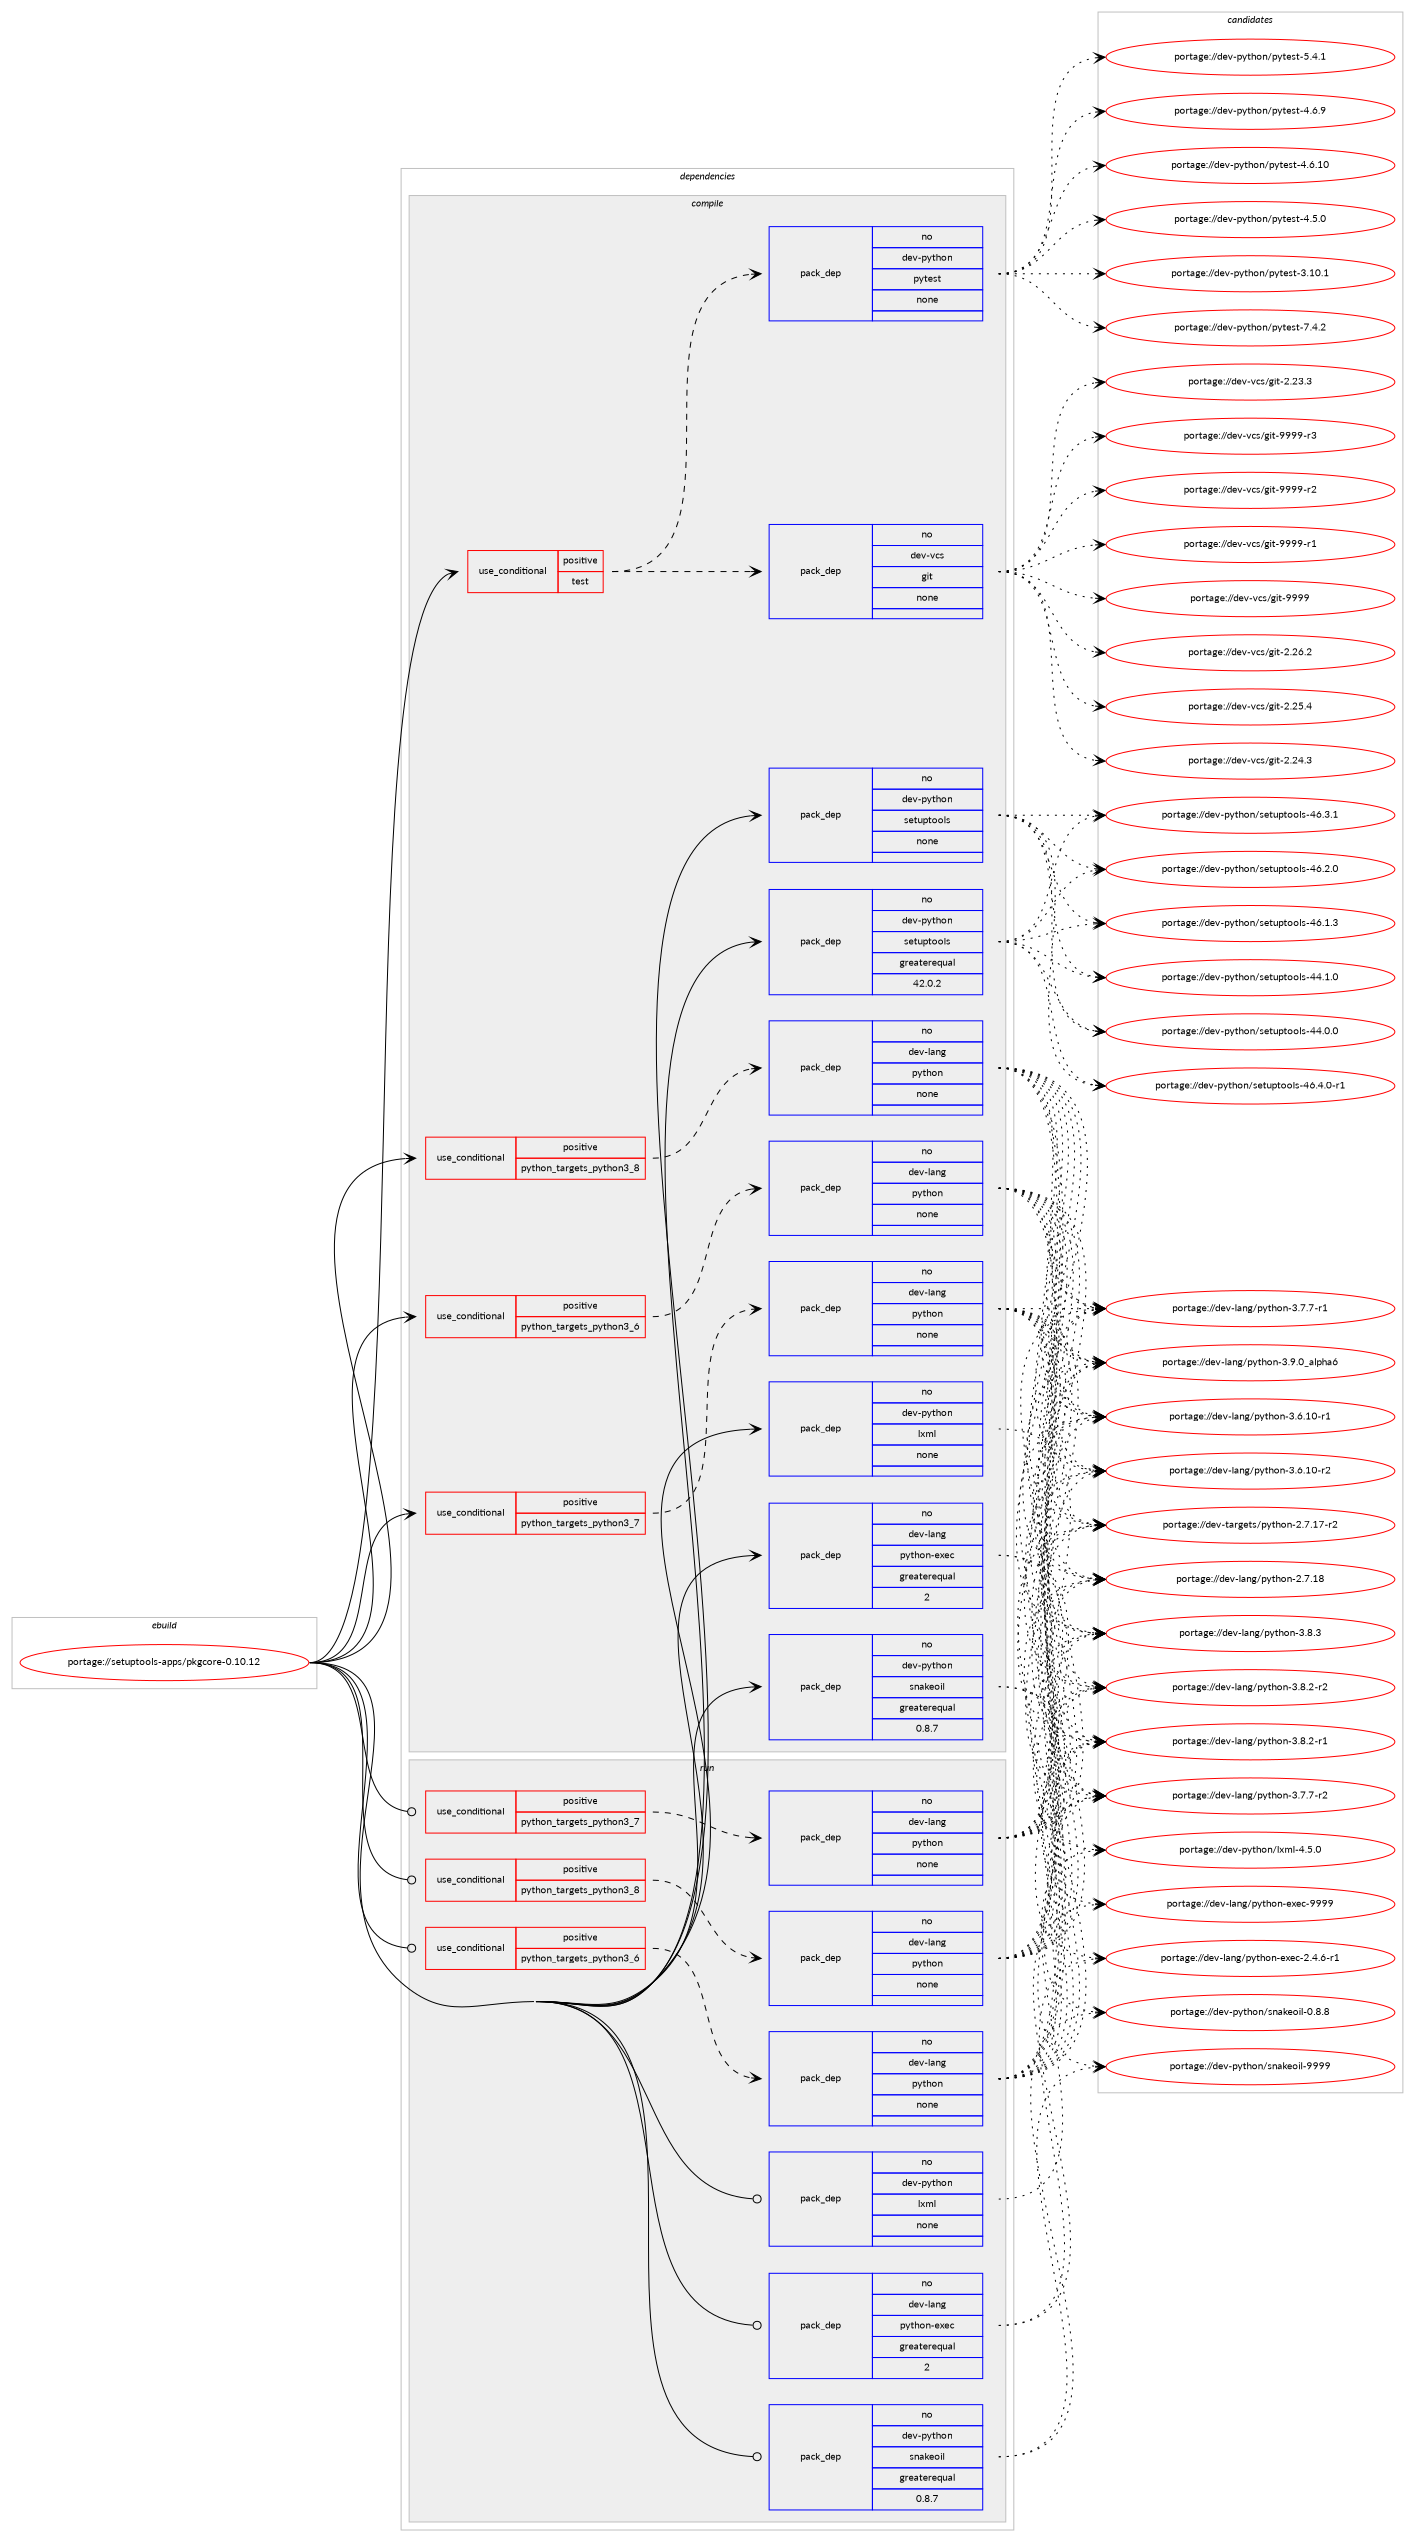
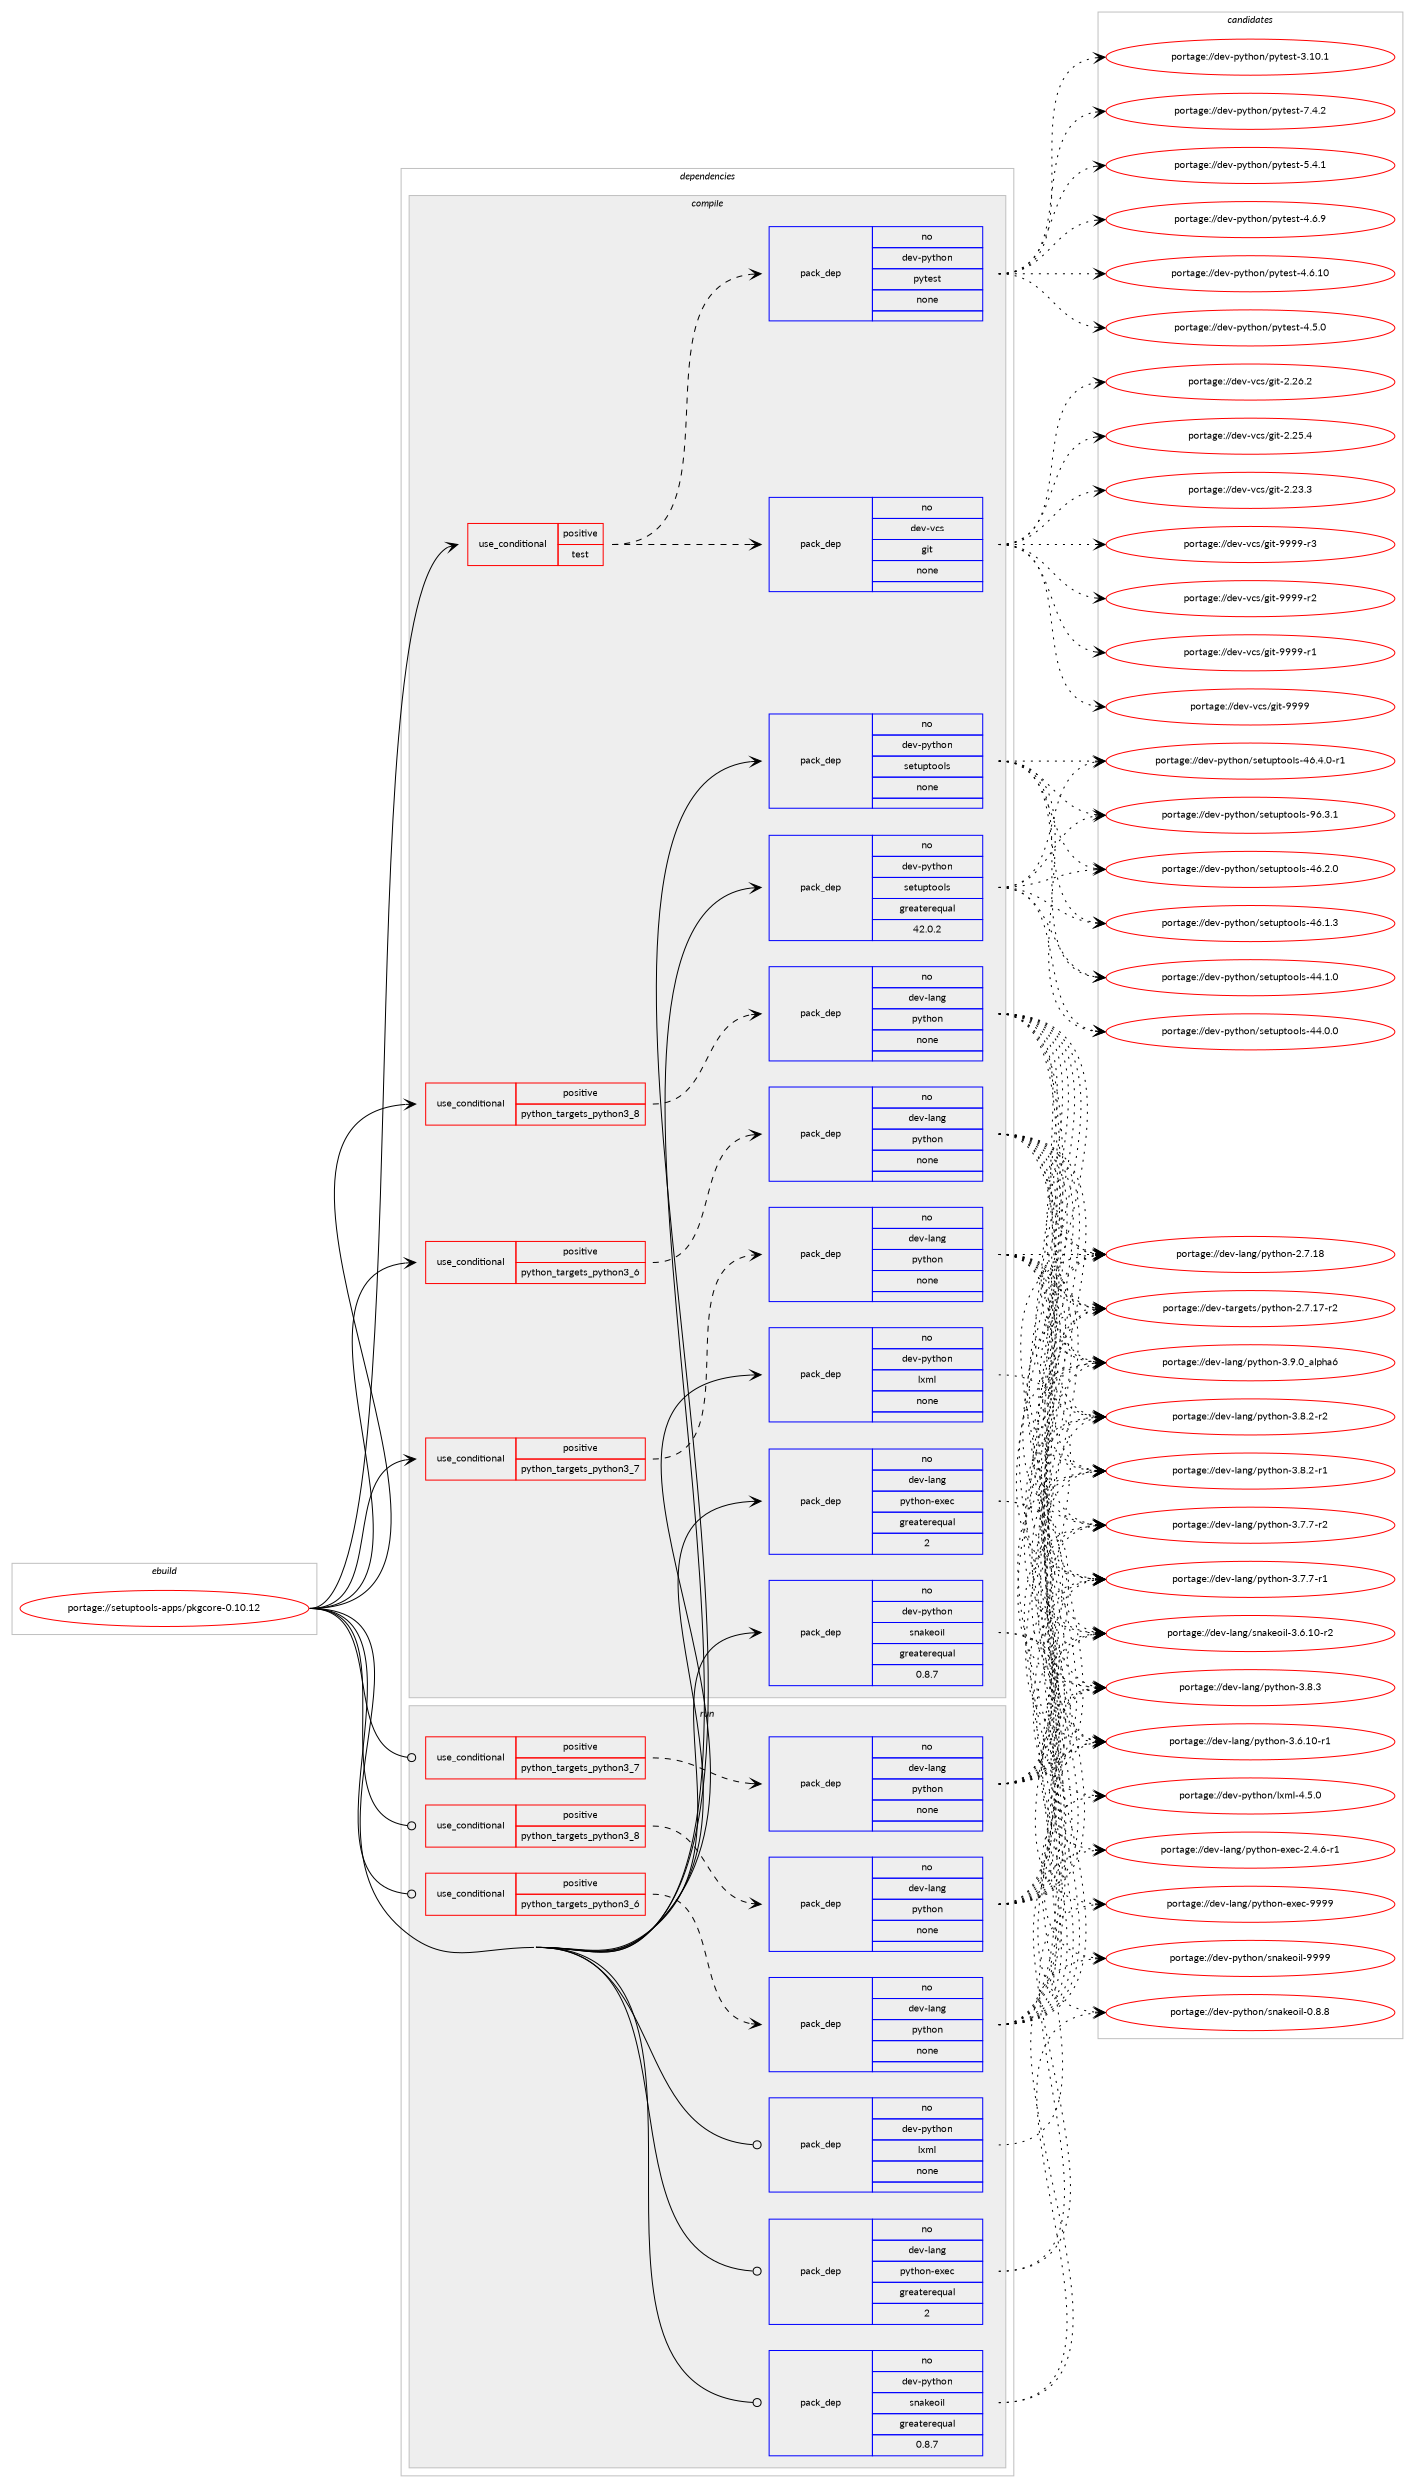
(1250, 761) -> none
(1250, 815) -> (1250, 815)
(1250, 1471) -> (1250, 1634)
